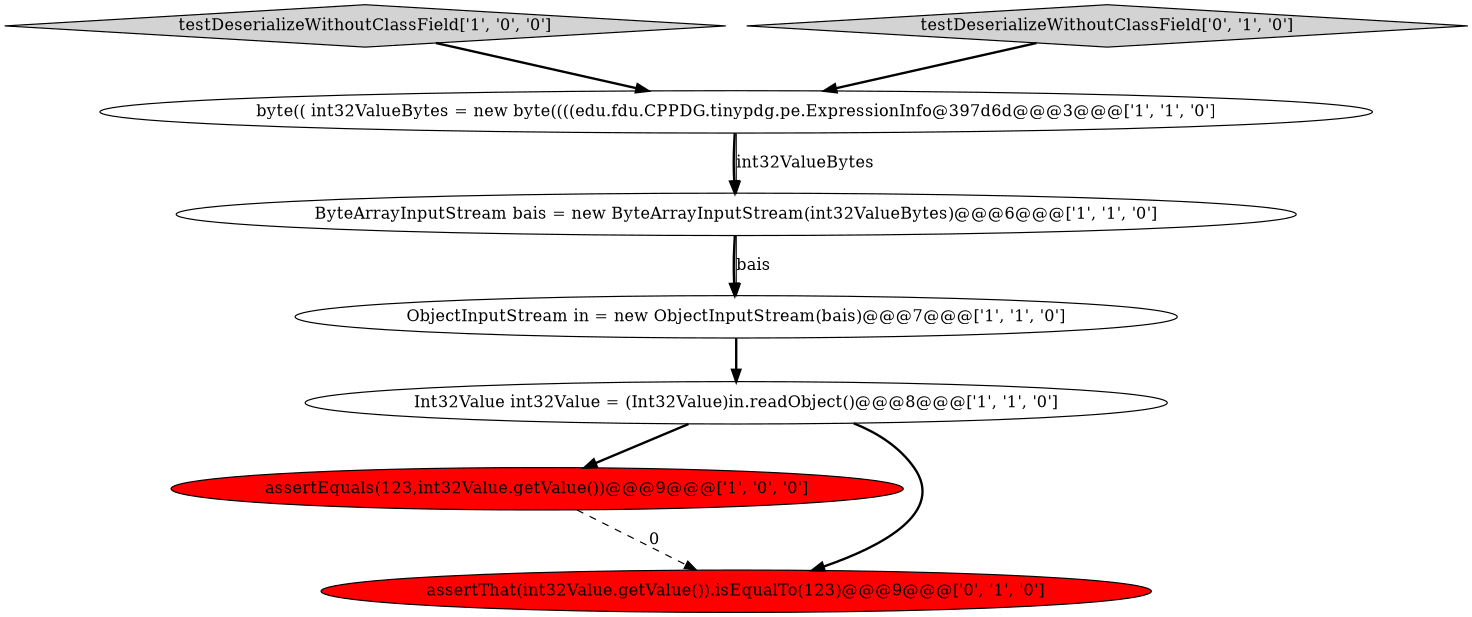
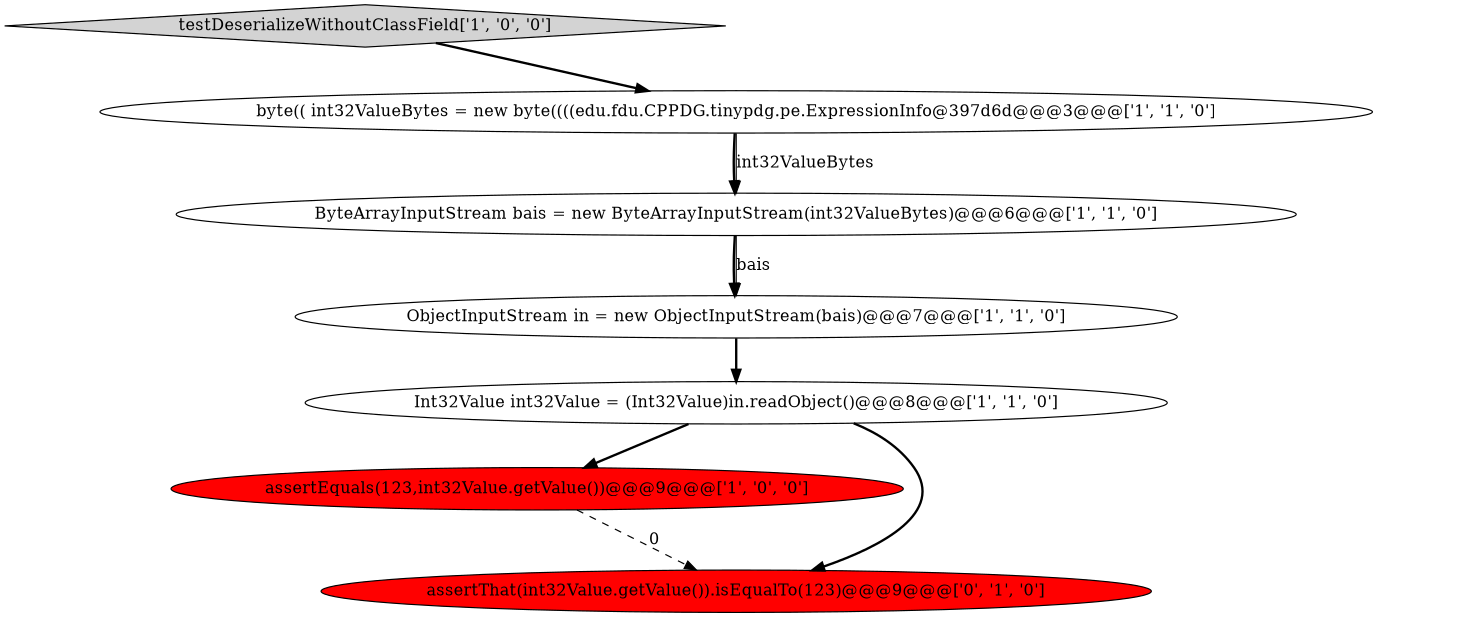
(1107, 26) -> none
